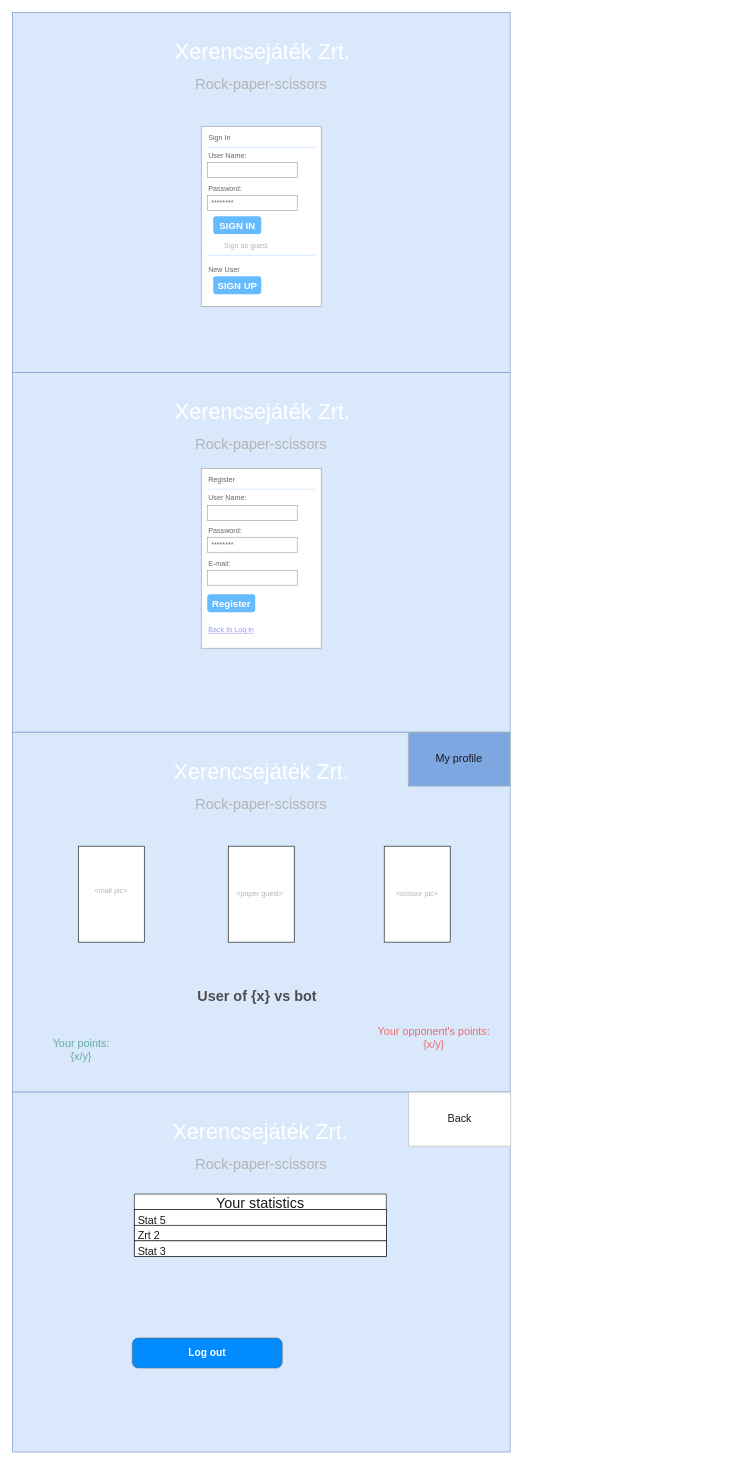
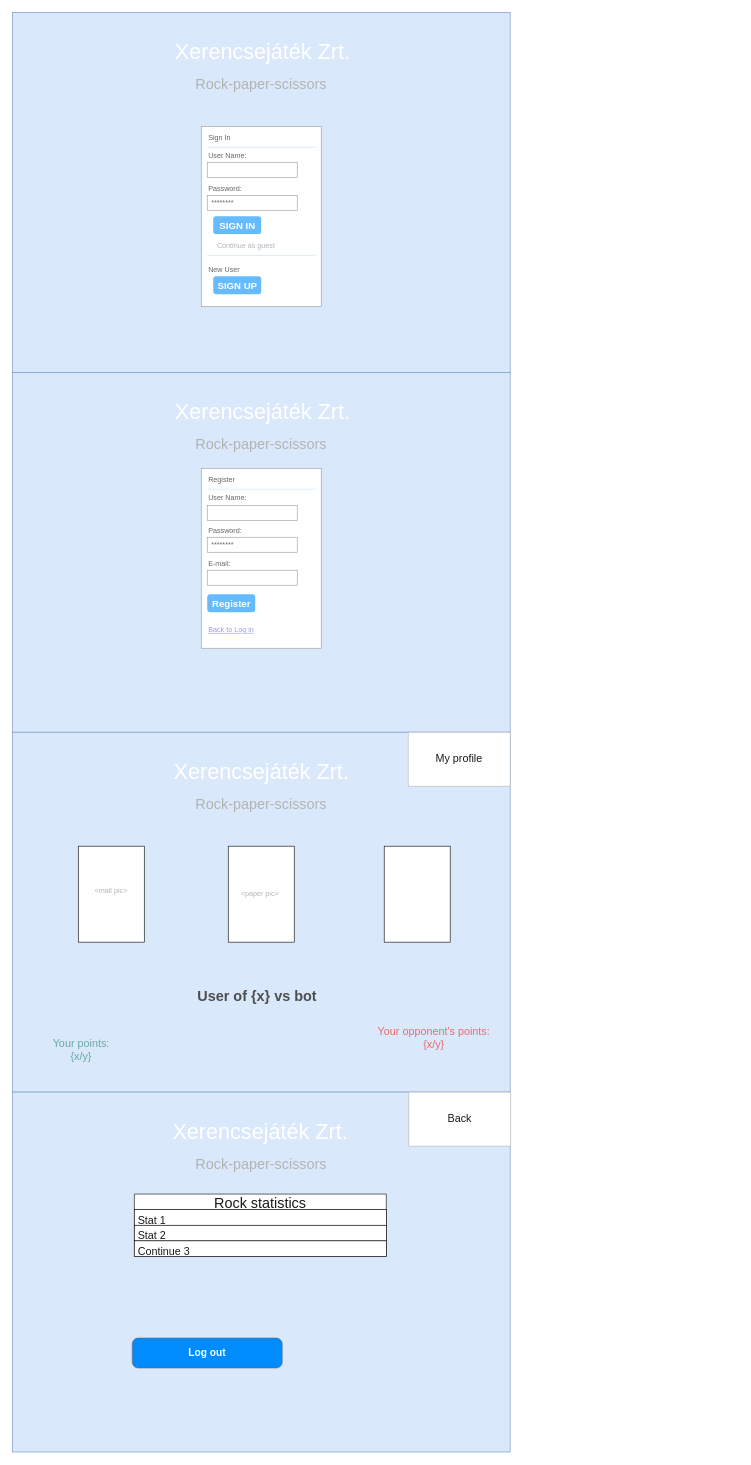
(246, 243) -> (246, 243)
(459, 759) -> (459, 759)
(260, 894) -> (260, 894)
(417, 894) -> none
(260, 1204) -> (260, 1204)
(154, 1220) -> (154, 1220)
(151, 1236) -> (154, 1236)
(154, 1252) -> (165, 1252)
